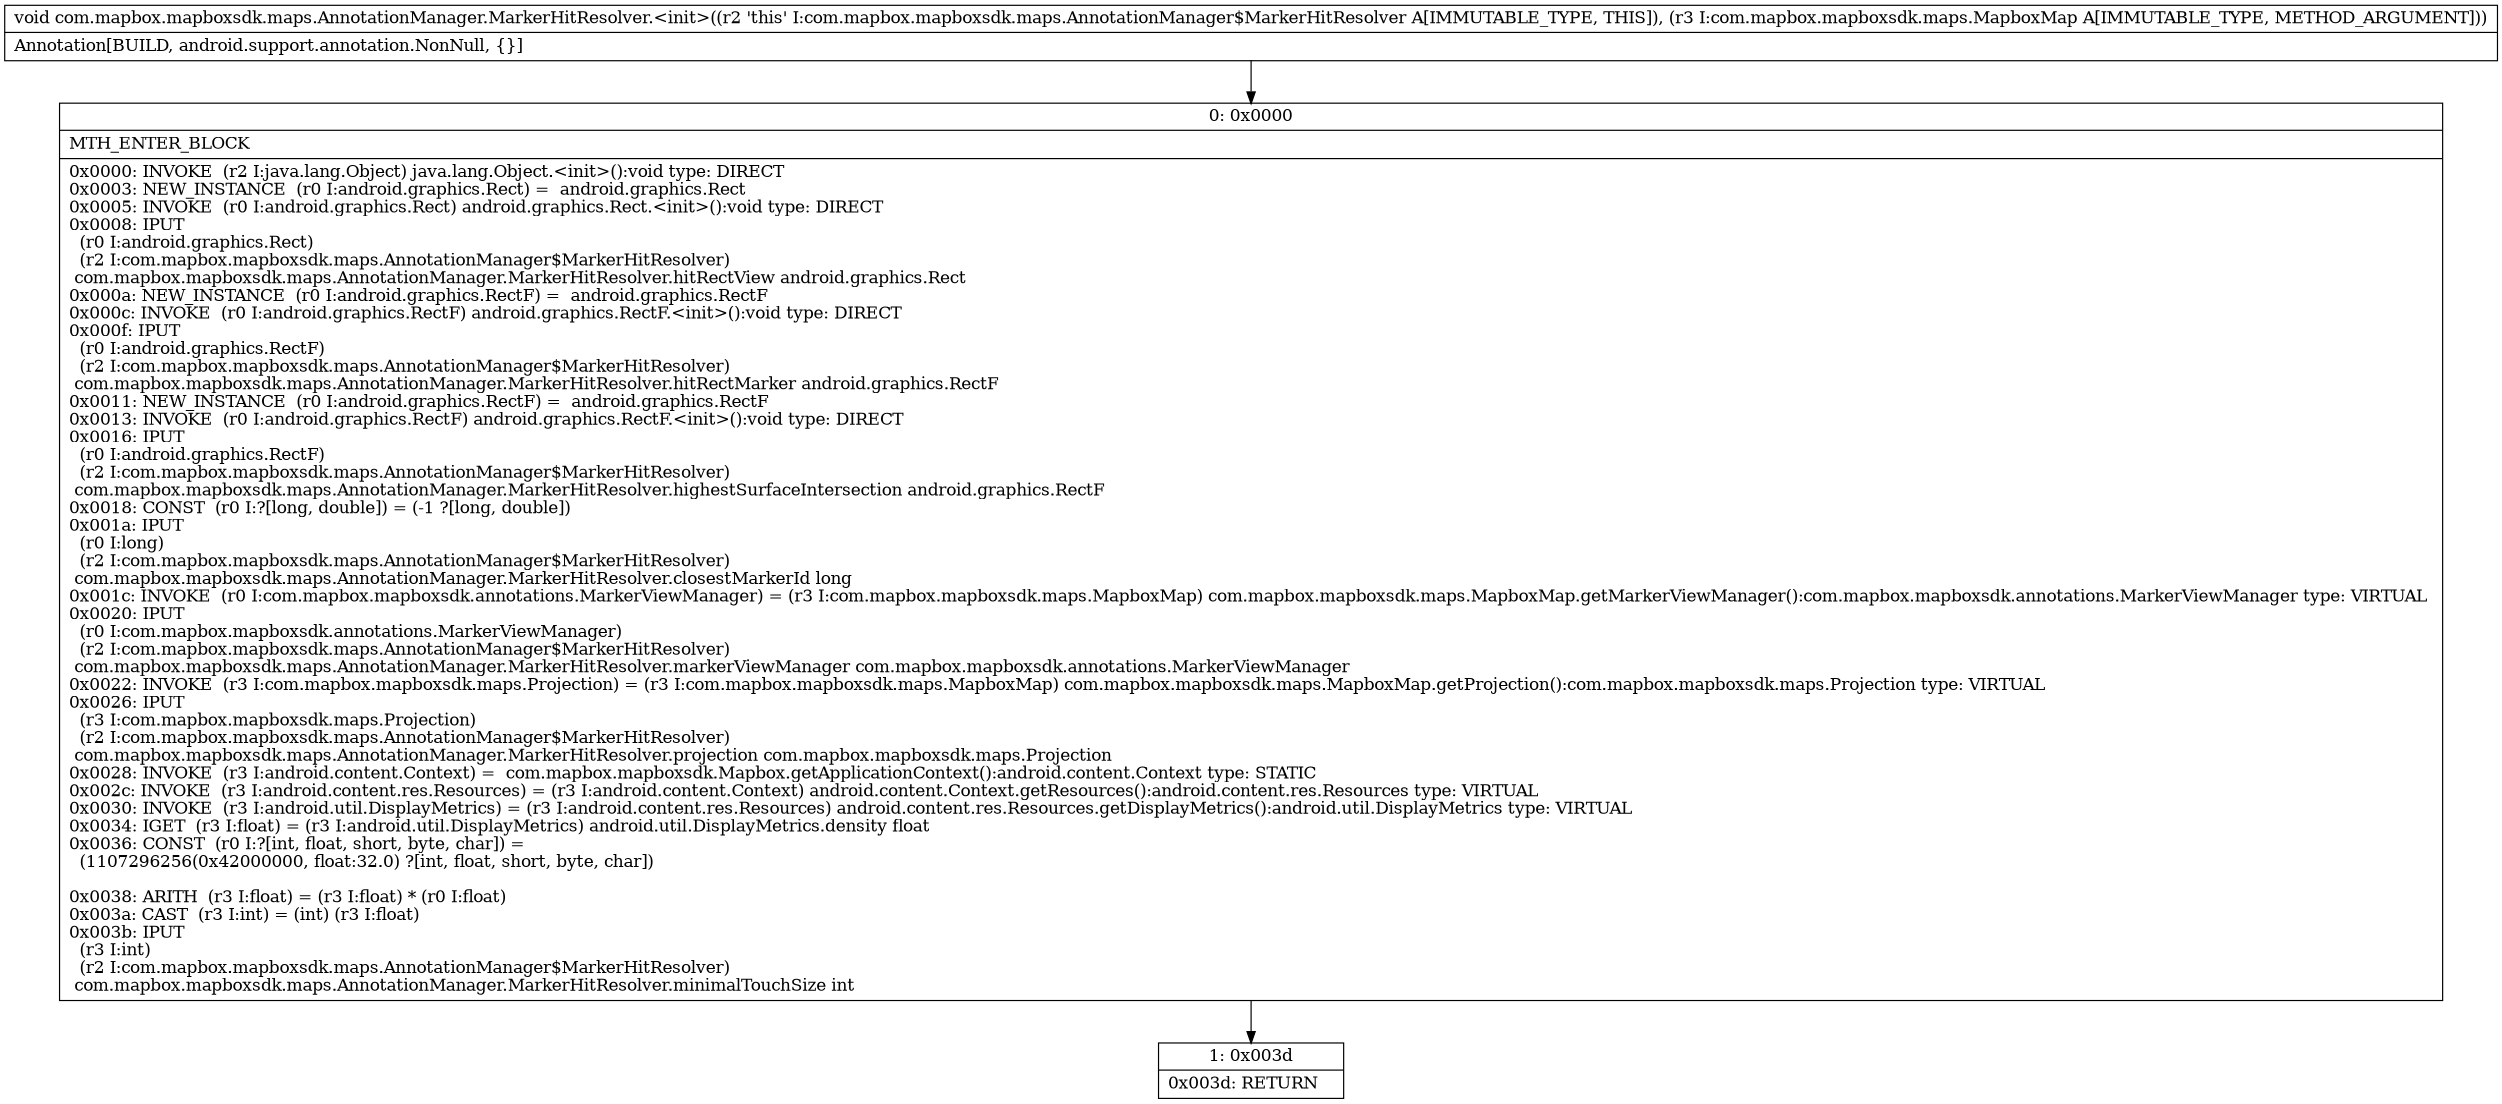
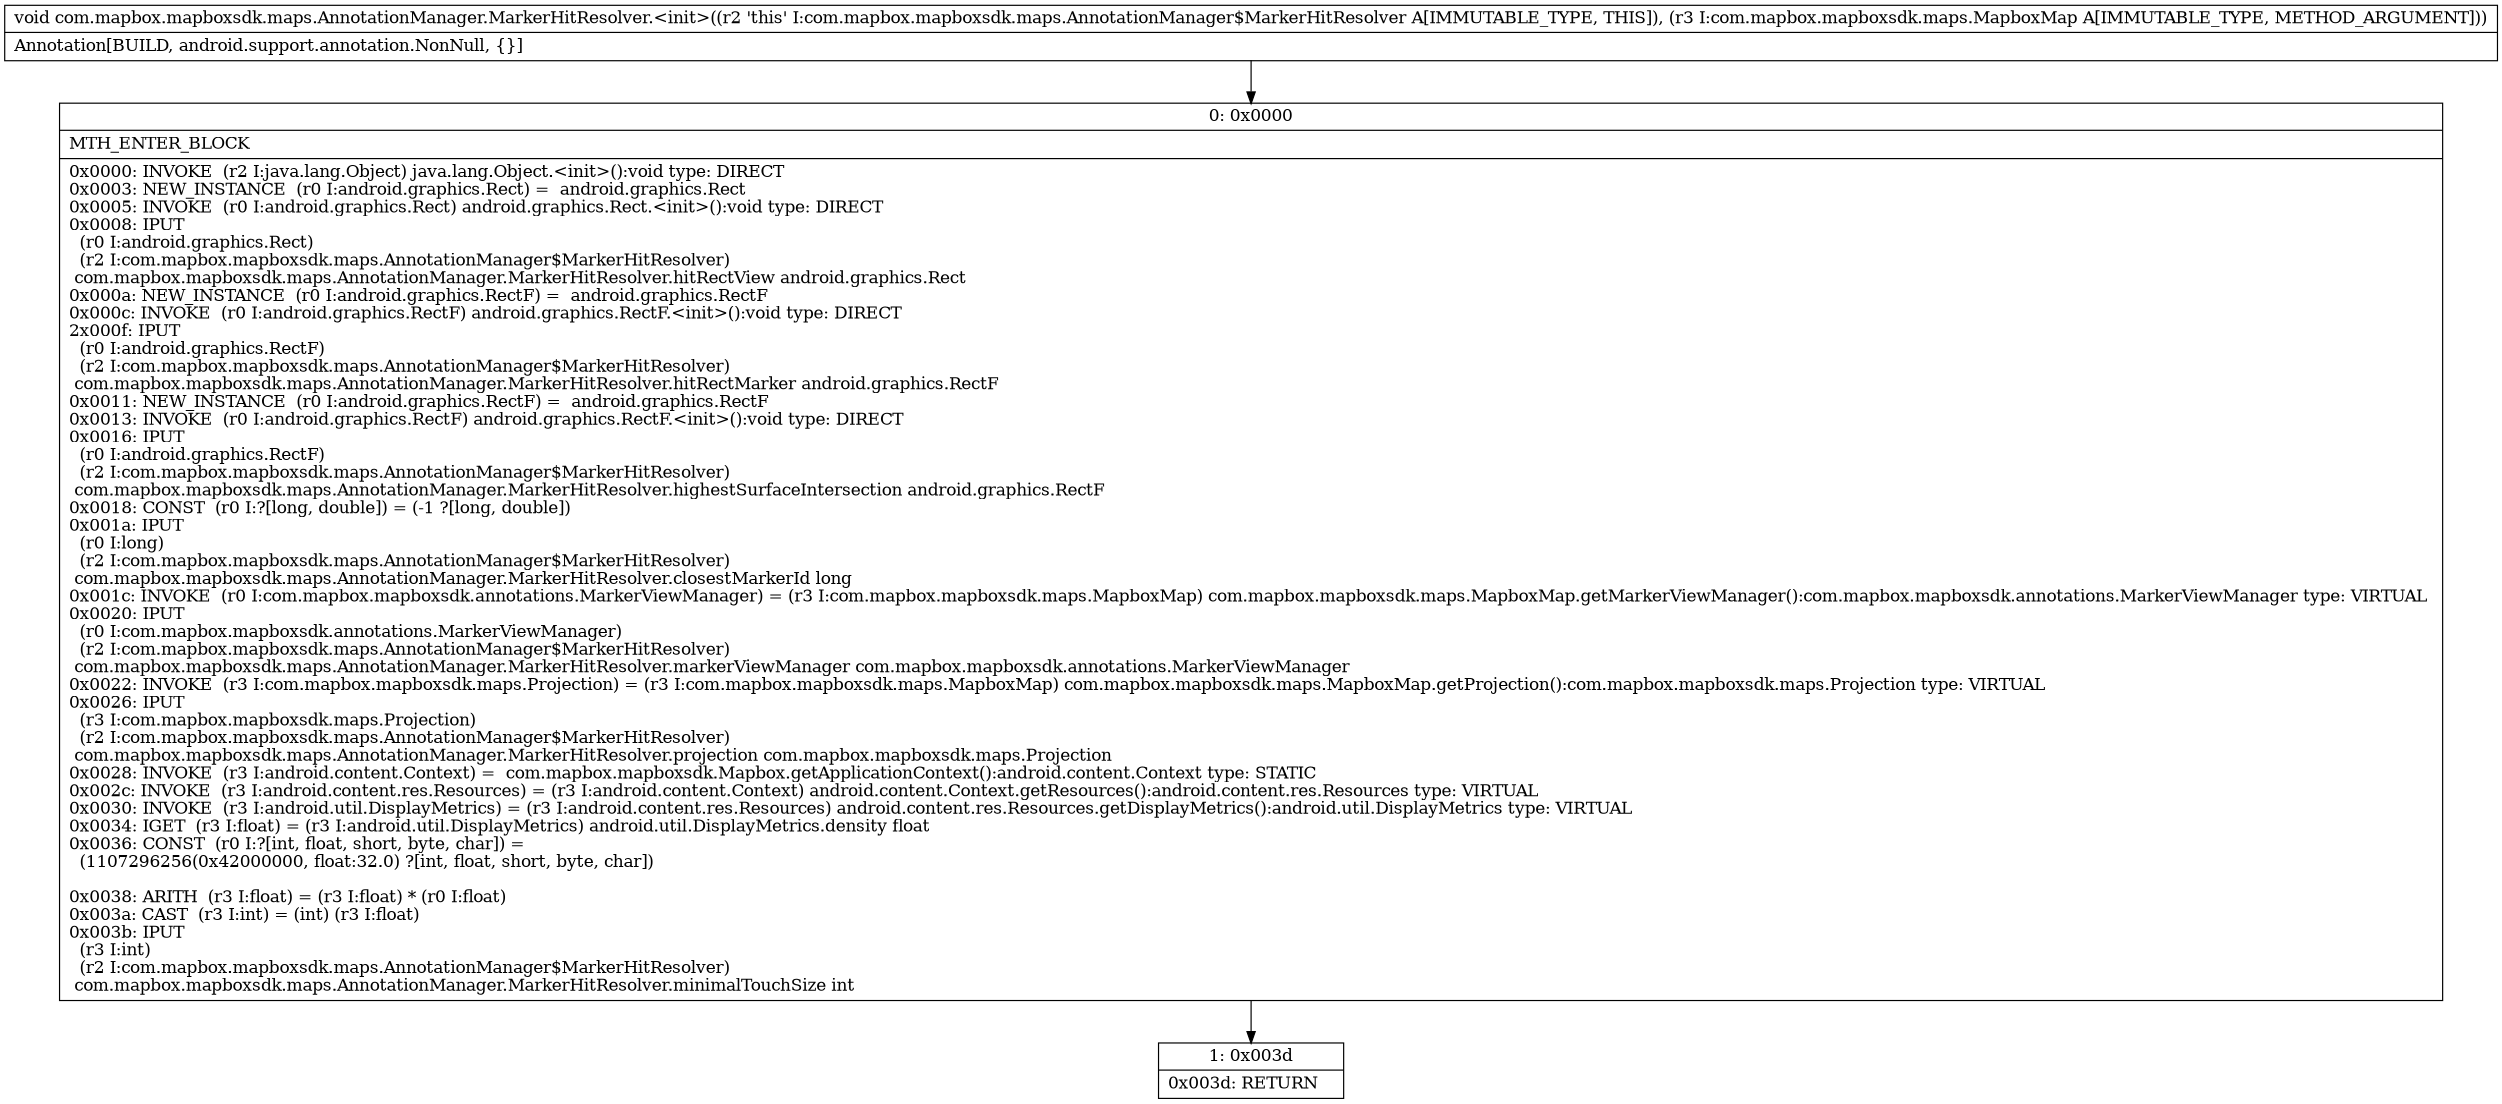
(130, 331) -> (130, 331)
